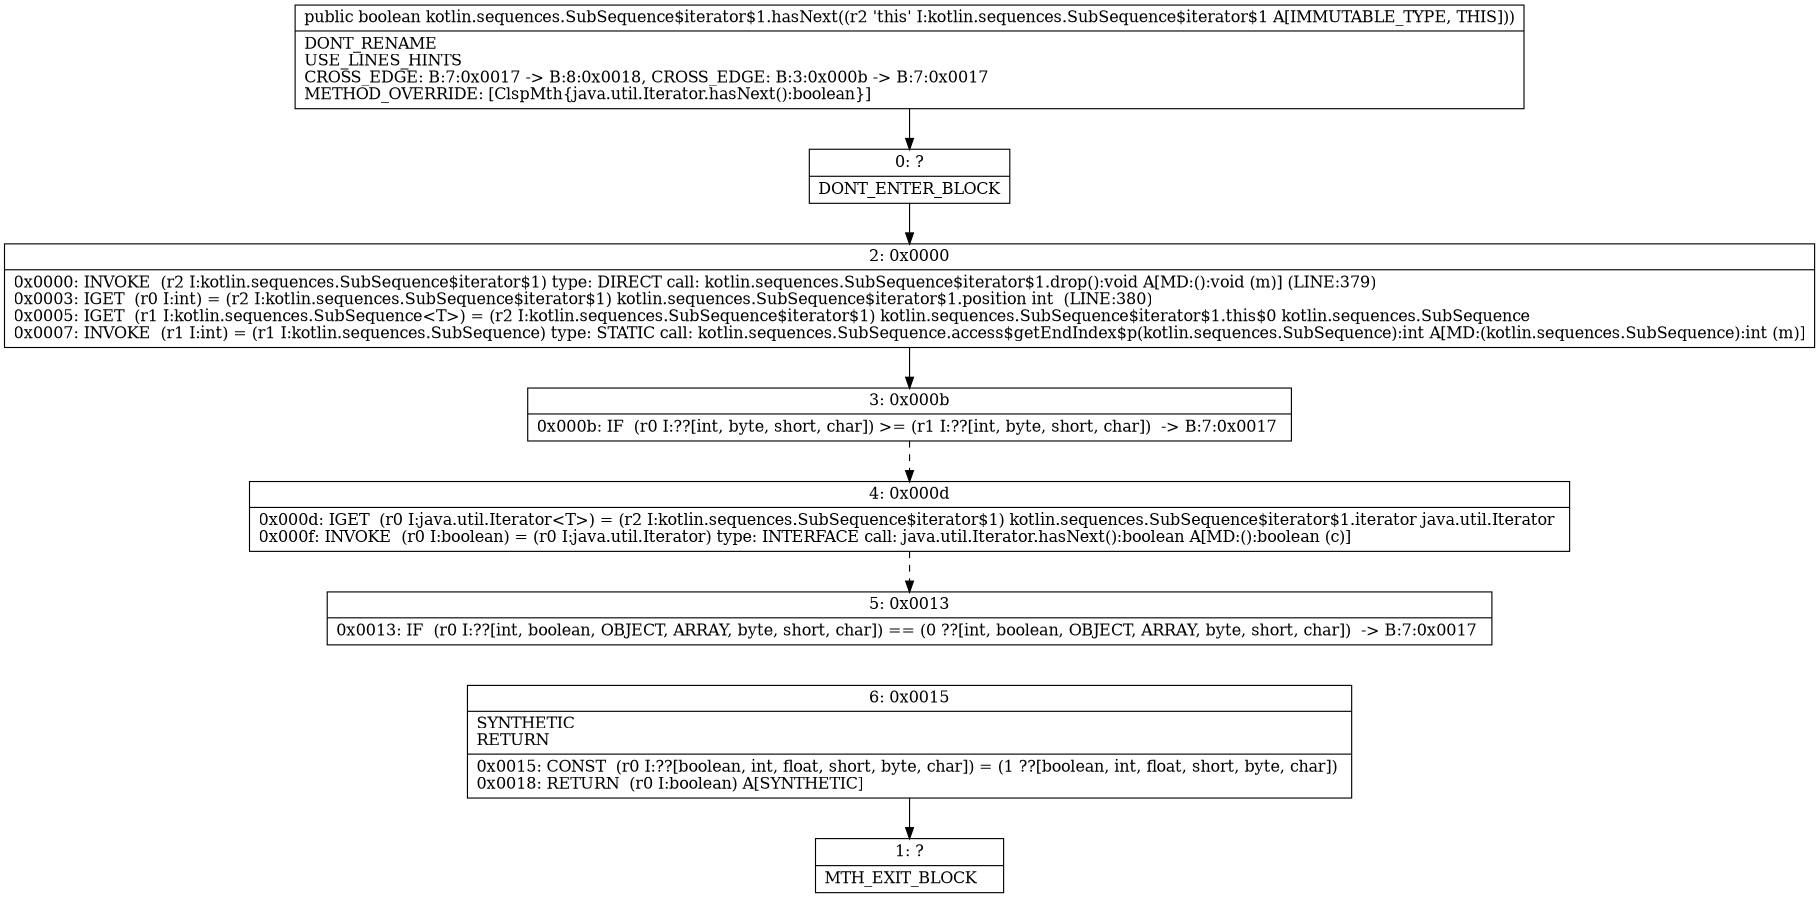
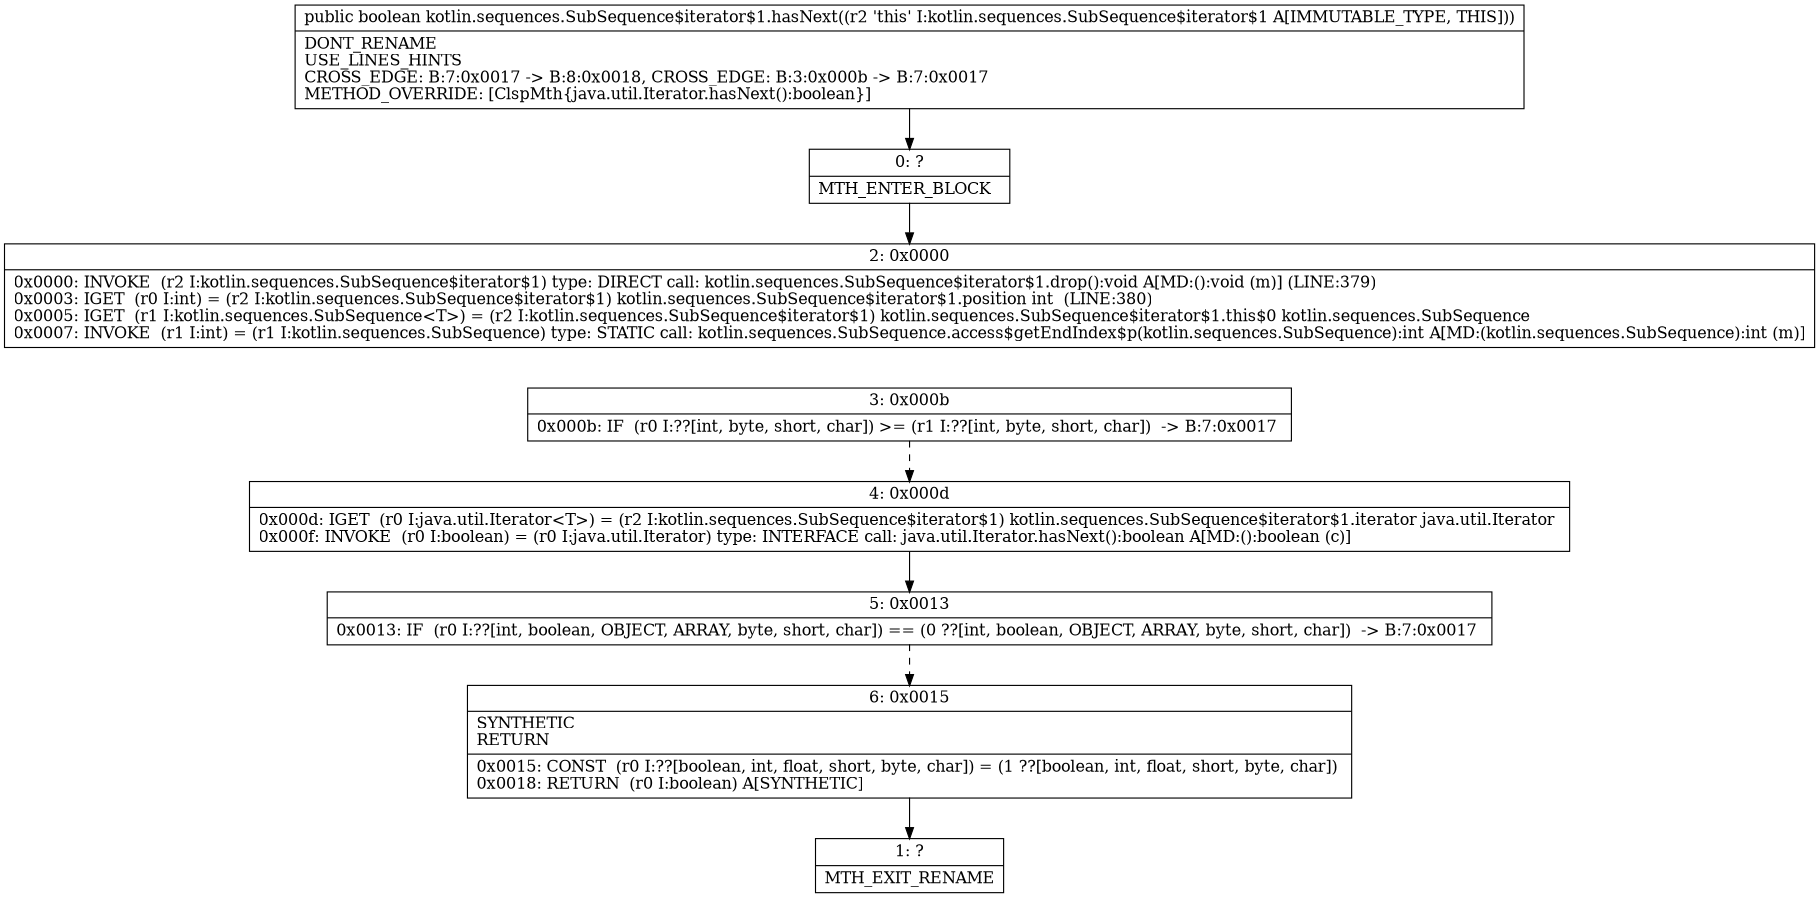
(910, 189) -> (905, 189)
(910, 362) -> none
(910, 566) -> (910, 566)
none -> (910, 659)
(901, 879) -> (910, 879)
